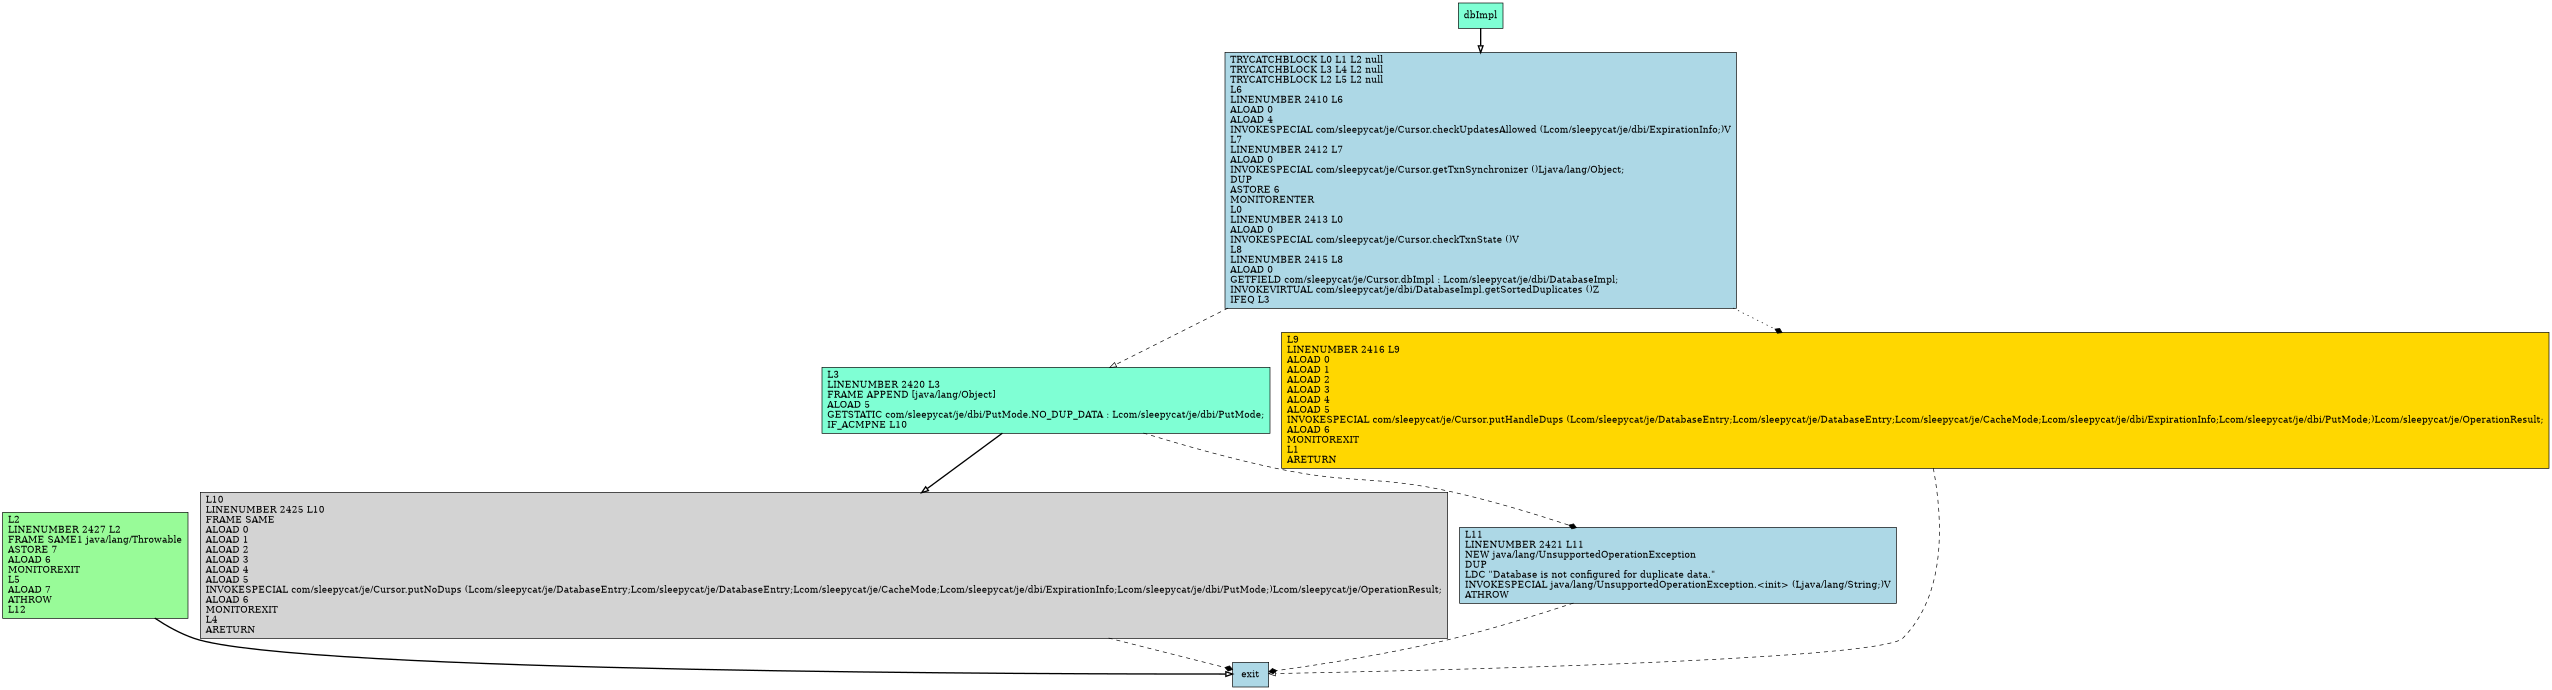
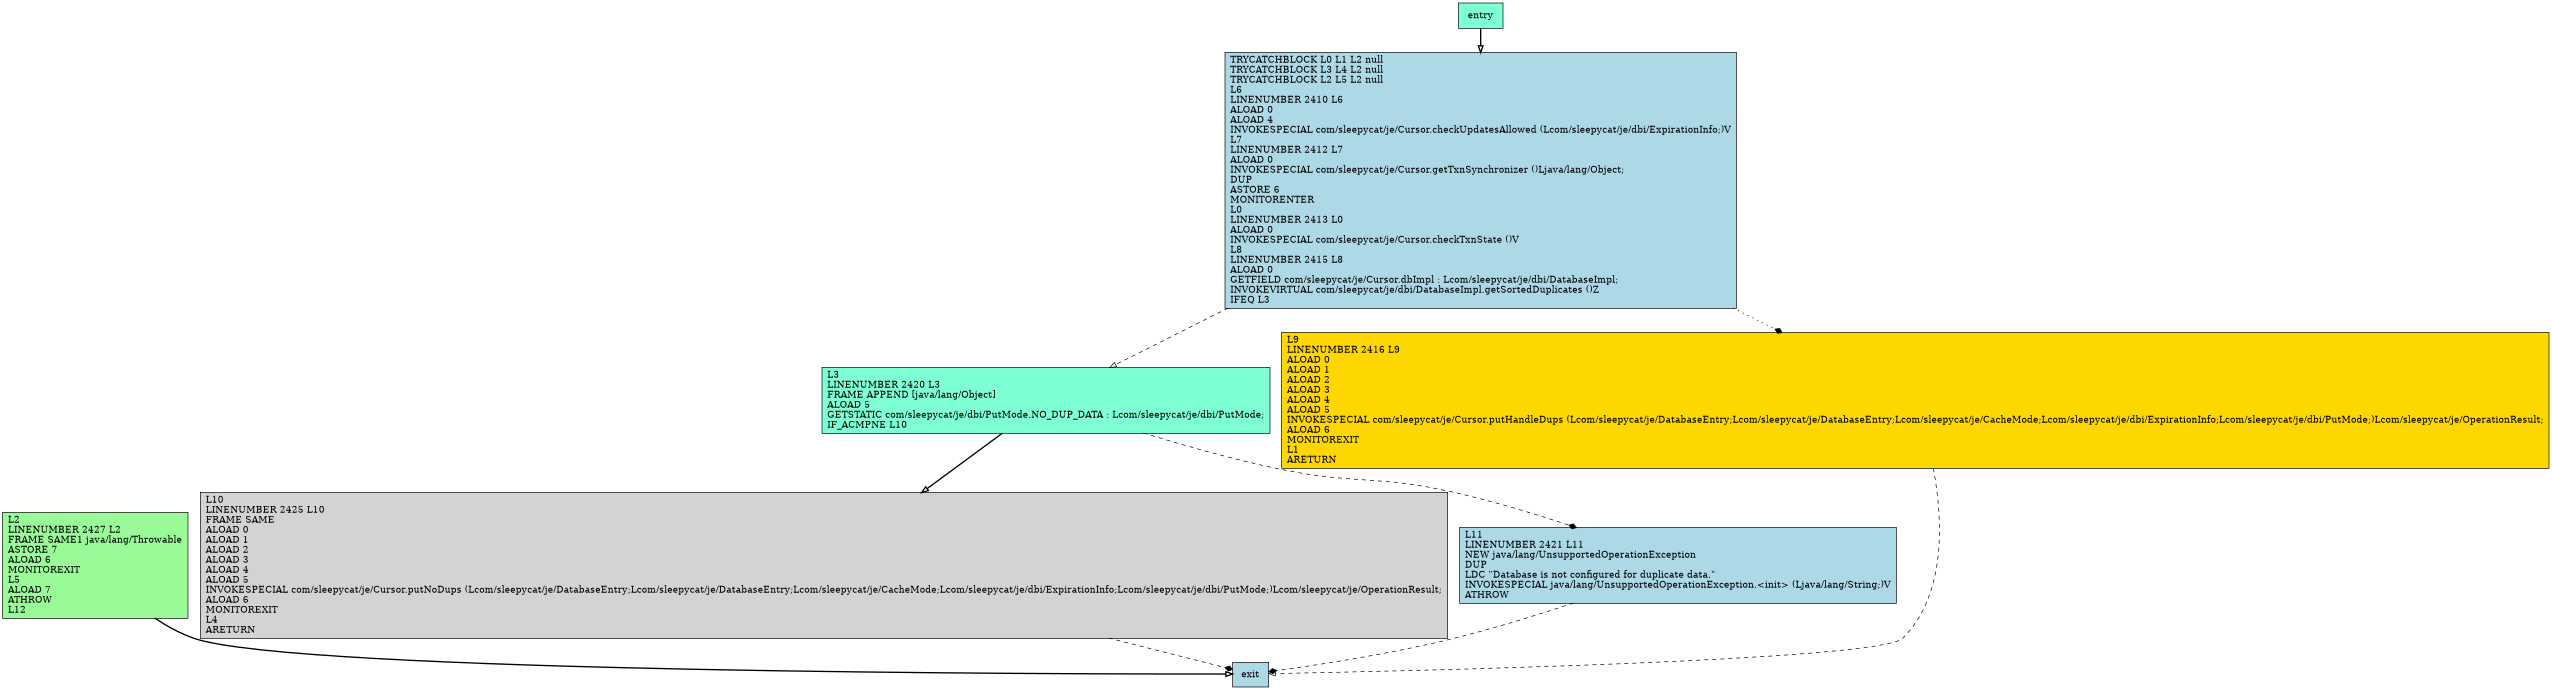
(1481, 16) -> (1481, 16)
